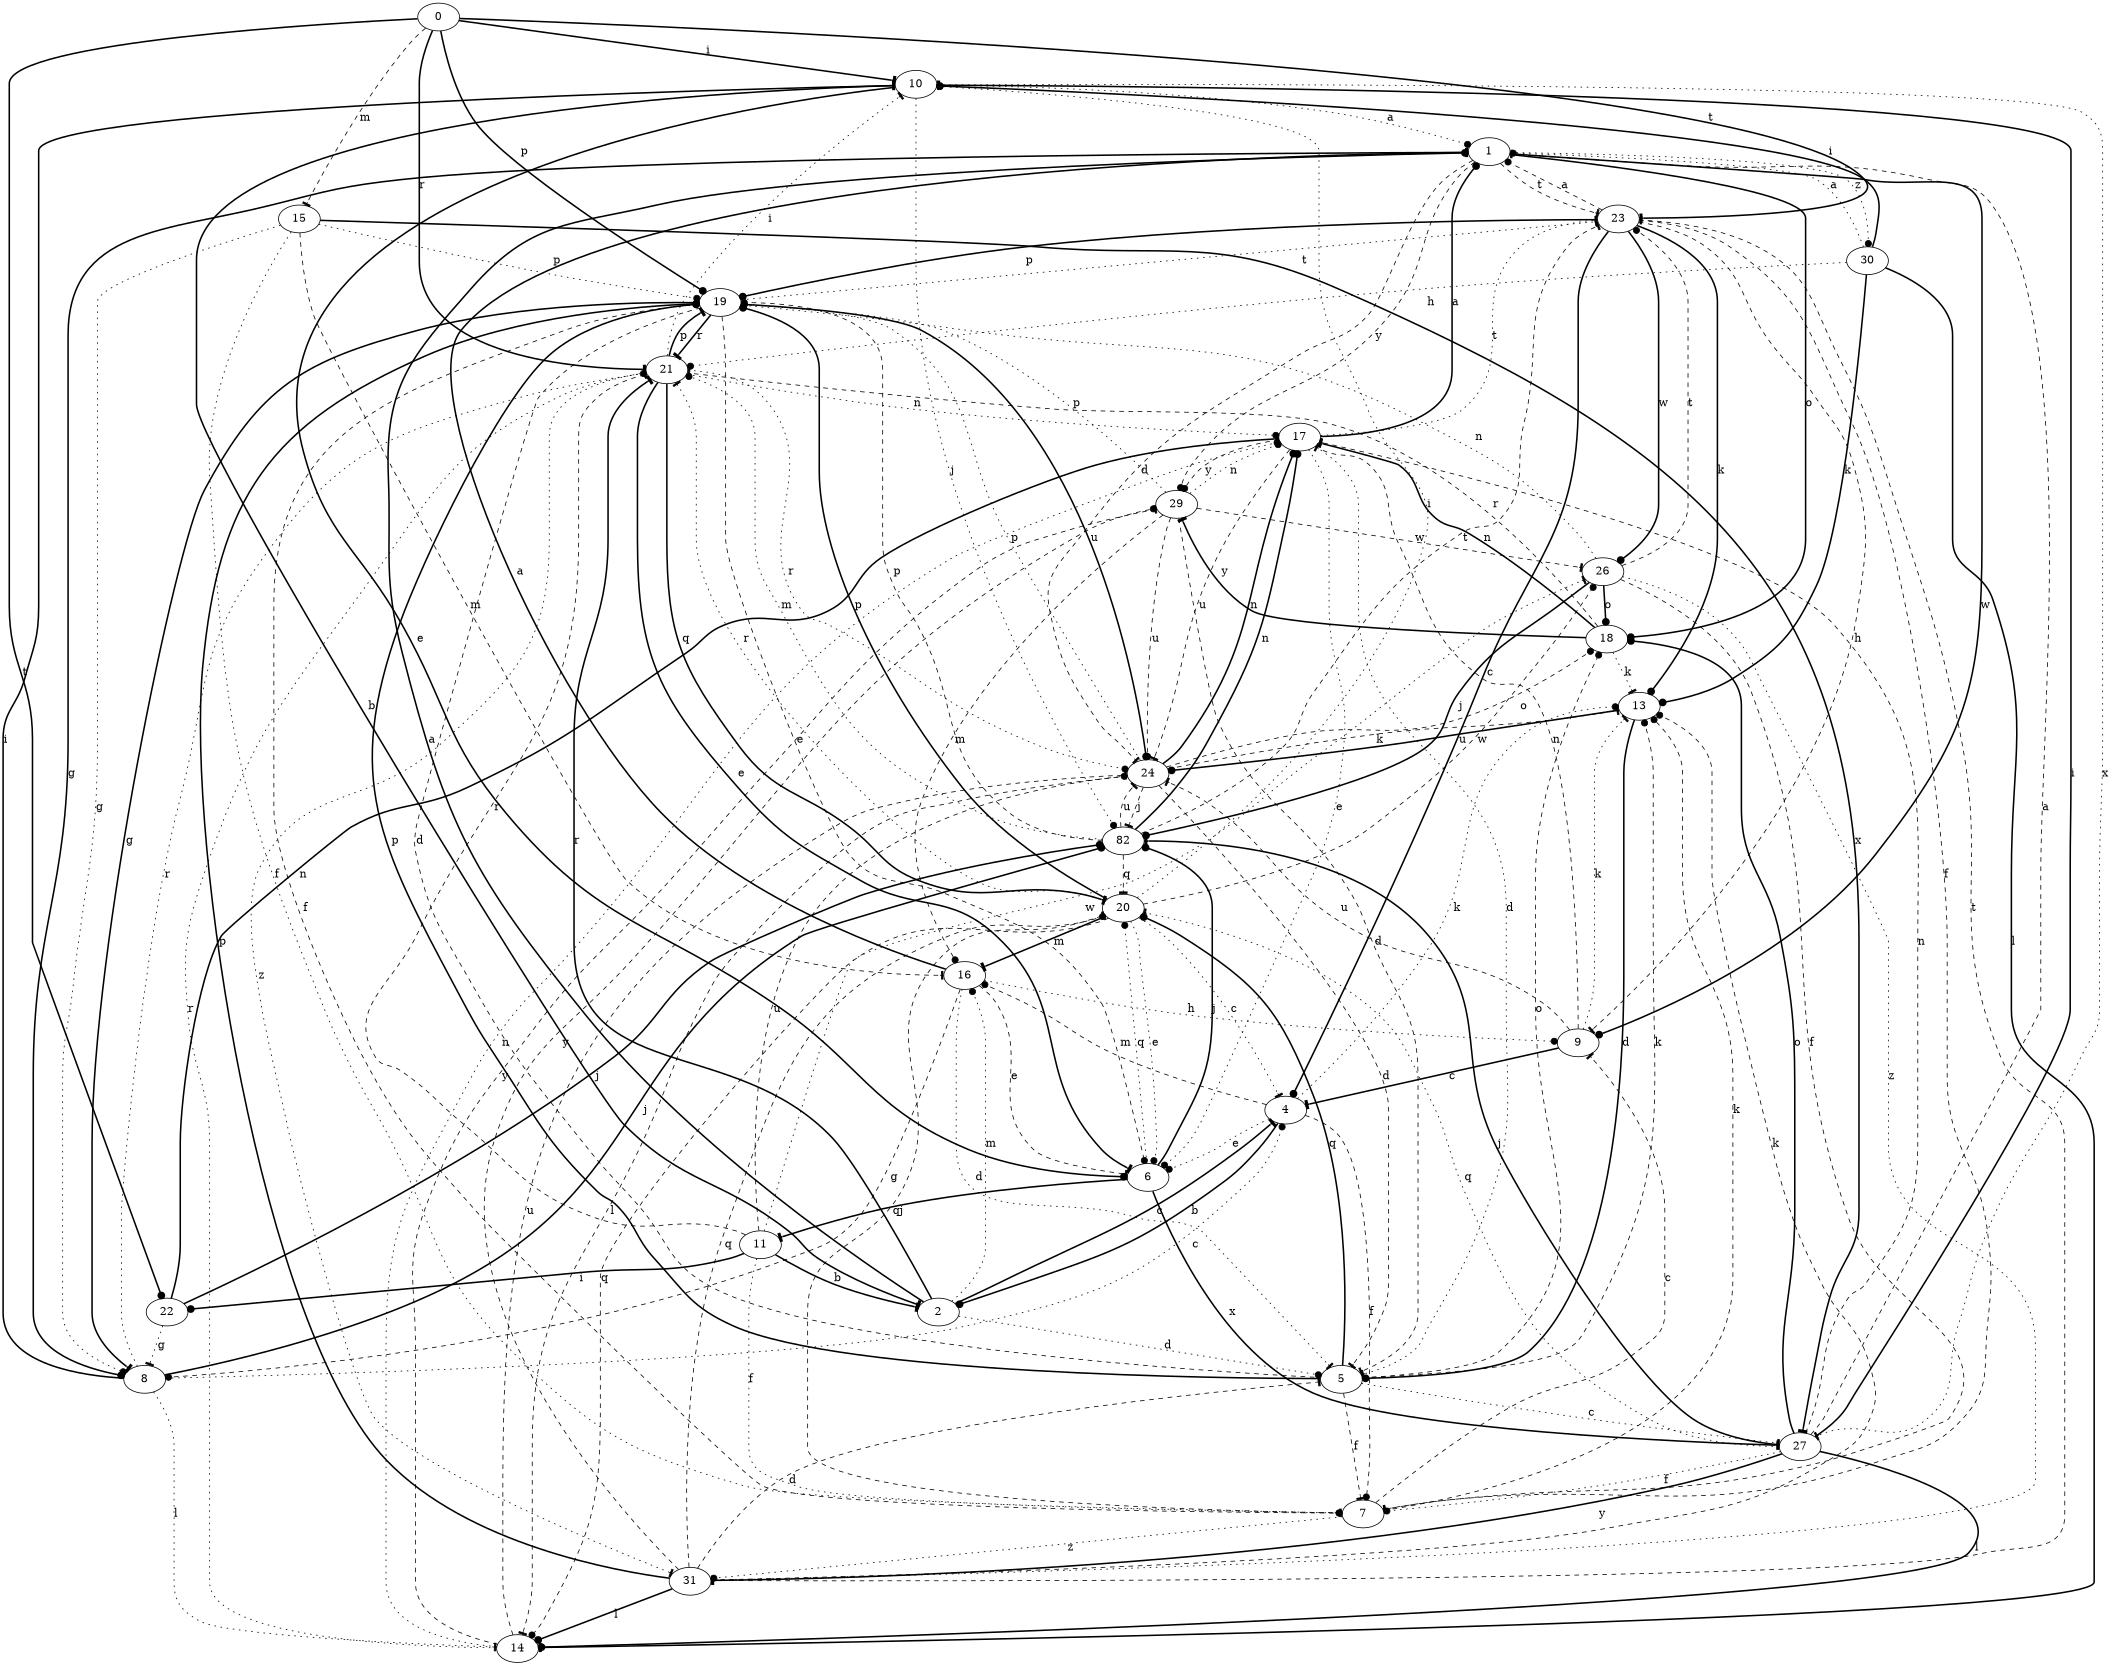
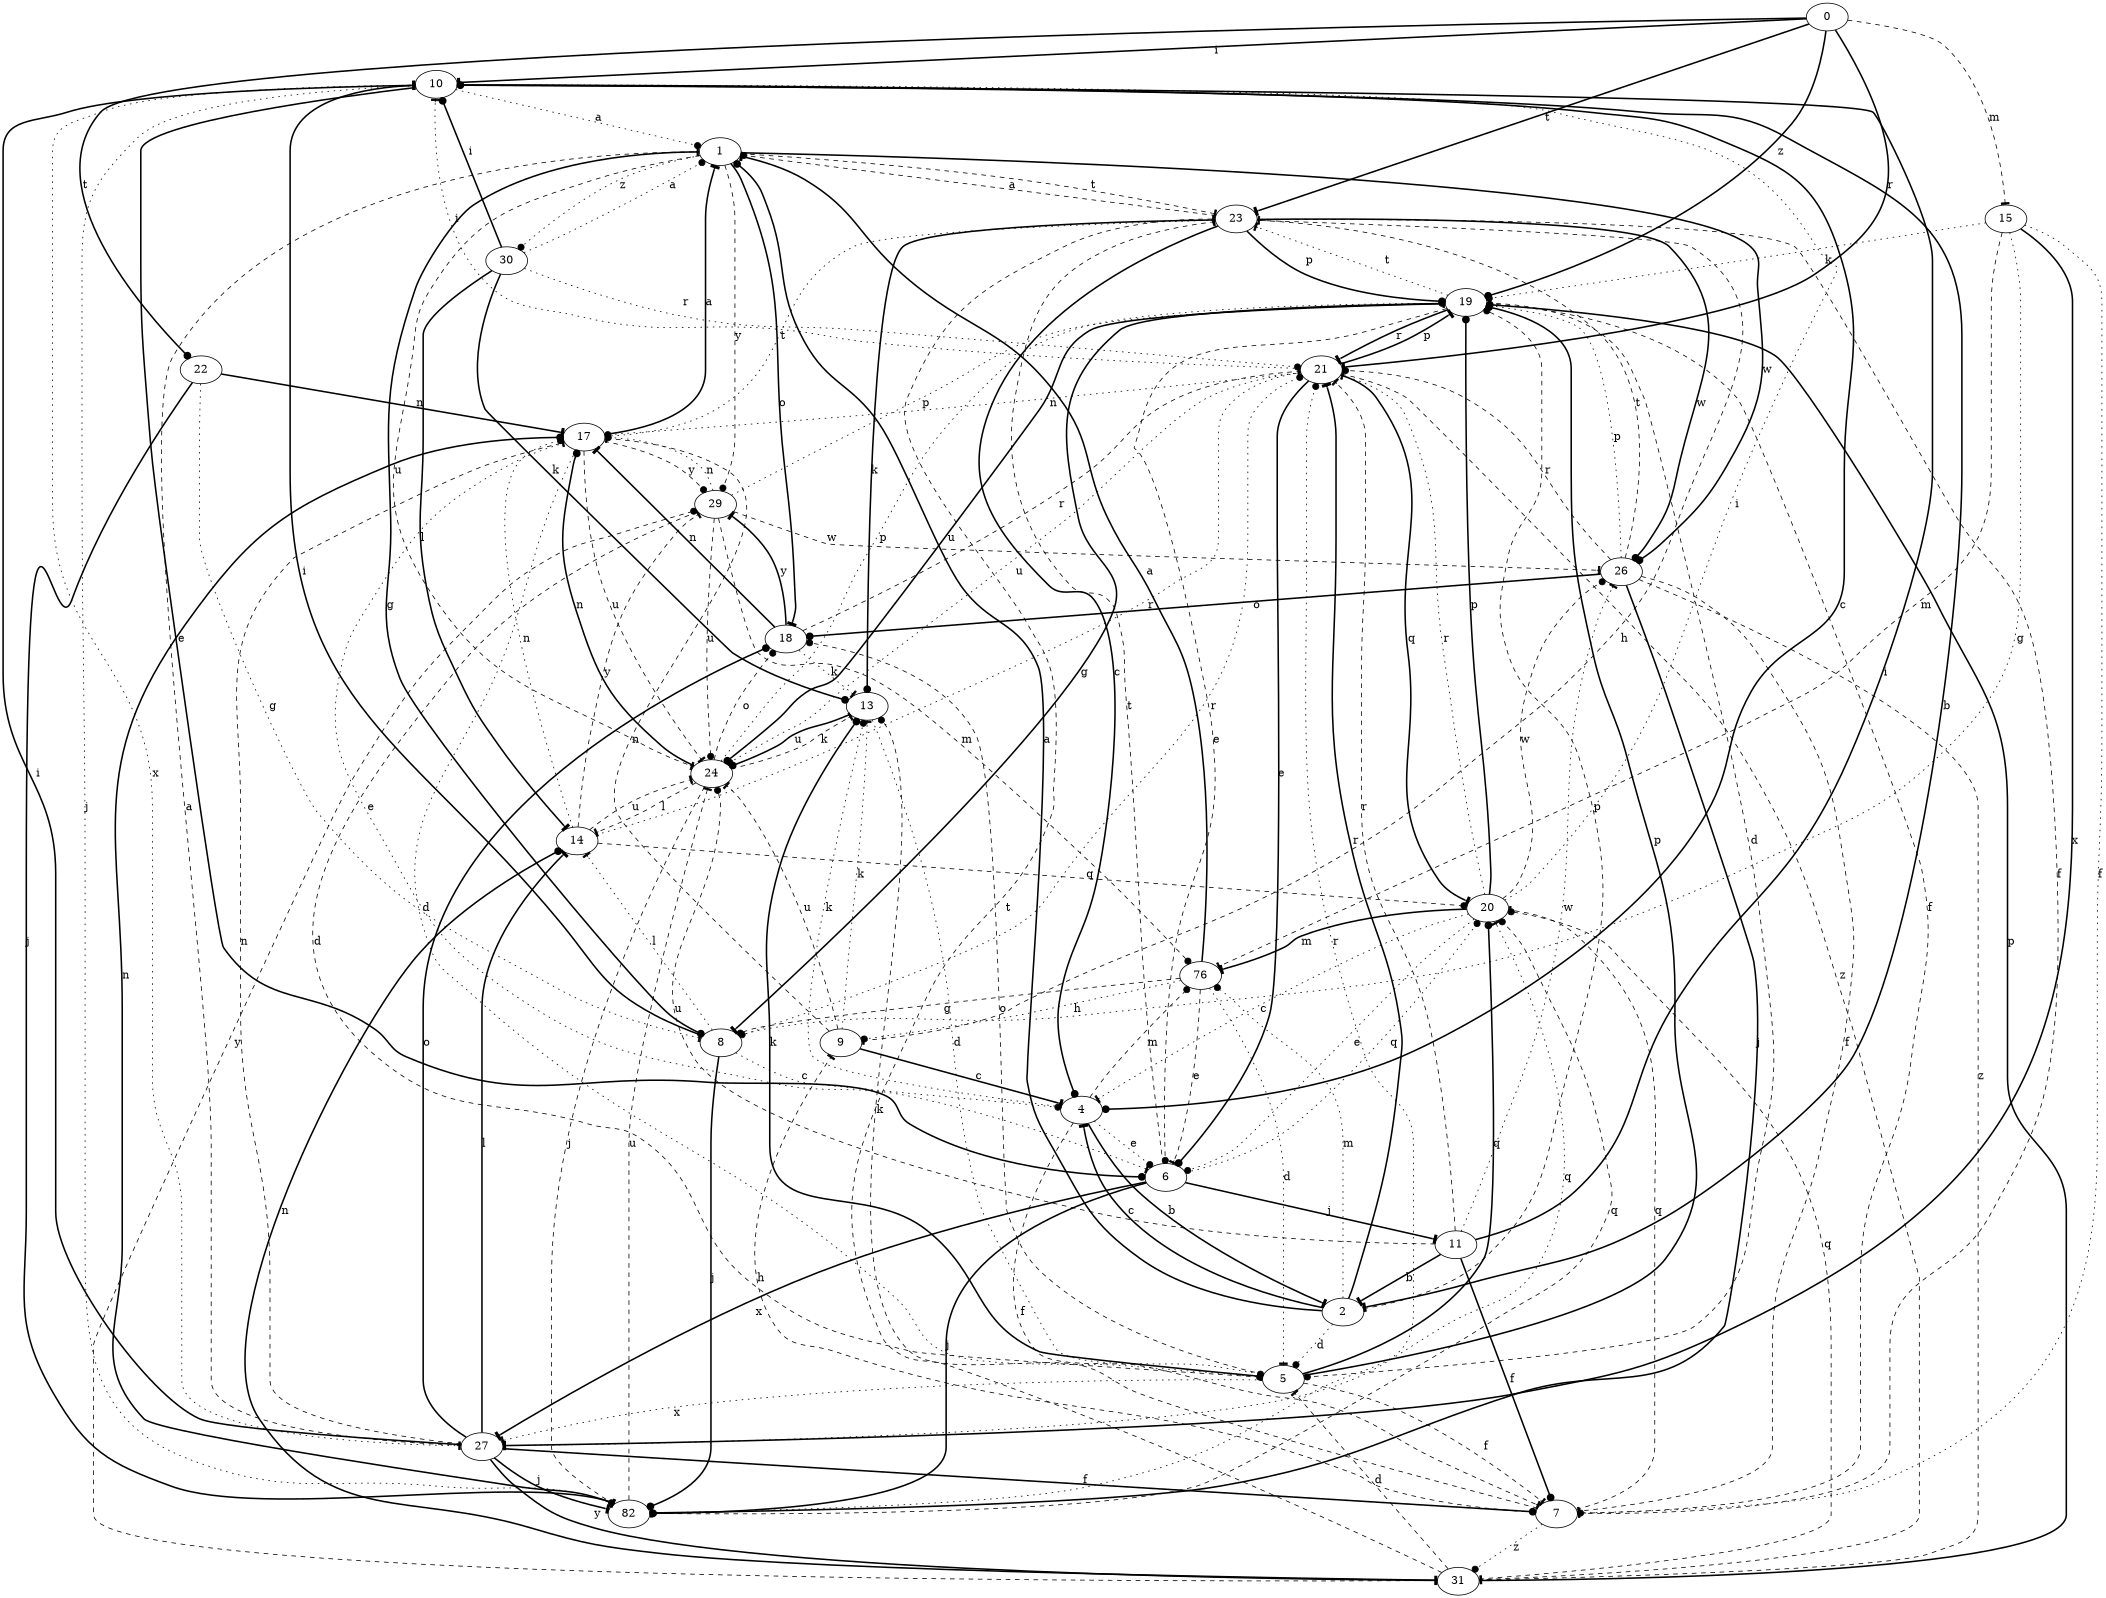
(525, 152) -> (1781, 152)
none -> (1809, 193)
(557, 261) -> (1828, 261)
(1431, 302) -> (686, 302)
(1806, 312) -> (779, 389)
(1452, 347) -> (706, 334)
(1688, 407) -> (1548, 296)
none -> (1505, 427)
(1479, 437) -> (1618, 437)
(1982, 468) -> (1427, 186)
(1145, 471) -> (398, 471)
(1427, 558) -> (1123, 640)
(791, 572) -> (1020, 572)
(889, 573) -> (1598, 835)
(787, 605) -> (1336, 942)
(1402, 761) -> (1617, 1378)
(1331, 823) -> (463, 956)
(788, 836) -> (1279, 779)
(1123, 873) -> (1315, 1425)
(1361, 913) -> (488, 1106)
(256, 970) -> (1864, 1069)
(965, 976) -> (1201, 976)
(476, 992) -> (1765, 960)
(1366, 1045) -> none
(611, 1059) -> (26, 1127)
(1615, 1127) -> (966, 1141)
(682, 1151) -> (1029, 874)
(1647, 1172) -> (812, 1196)
(1136, 1239) -> (1196, 1236)
(1668, 1278) -> (761, 1278)
(470, 1283) -> (1819, 106)
(1369, 1293) -> (1231, 1388)
(1591, 1413) -> (677, 1413)
(1606, 1485) -> (1016, 1480)
(799, 1487) -> (1505, 1376)
(1682, 1515) -> none
(1913, 1516) -> (1978, 1209)
(616, 1615) -> (285, 1211)
(1363, 1616) -> (482, 1132)
